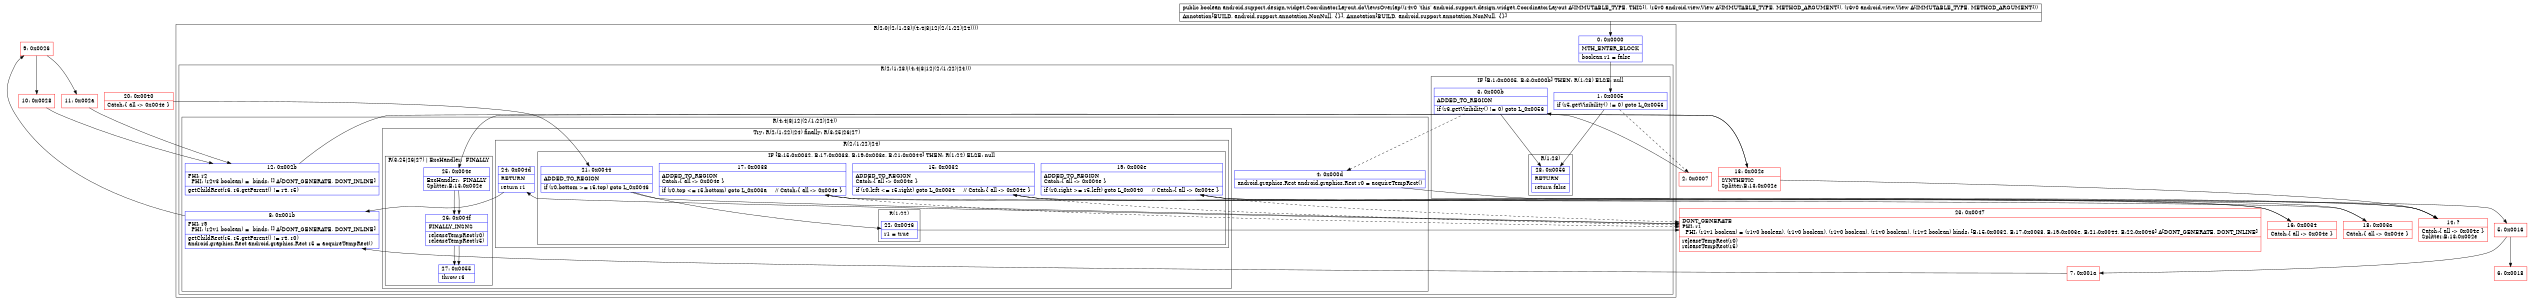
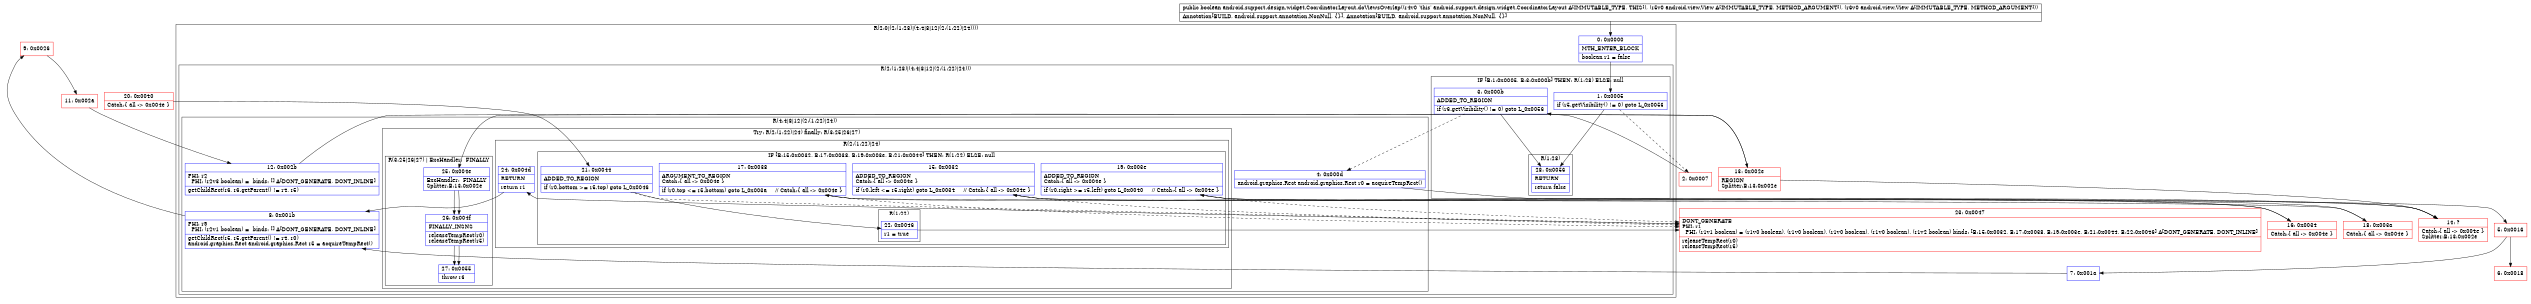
(37, 101) -> none
(690, 176) -> (696, 176)
(1738, 181) -> (1733, 181)
(1153, 212) -> (1153, 212)
(2083, 274) -> (2083, 274)
